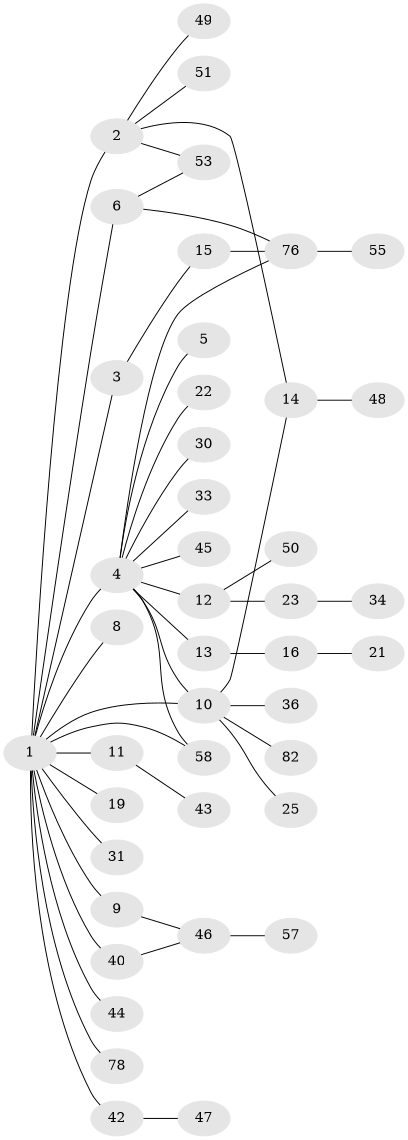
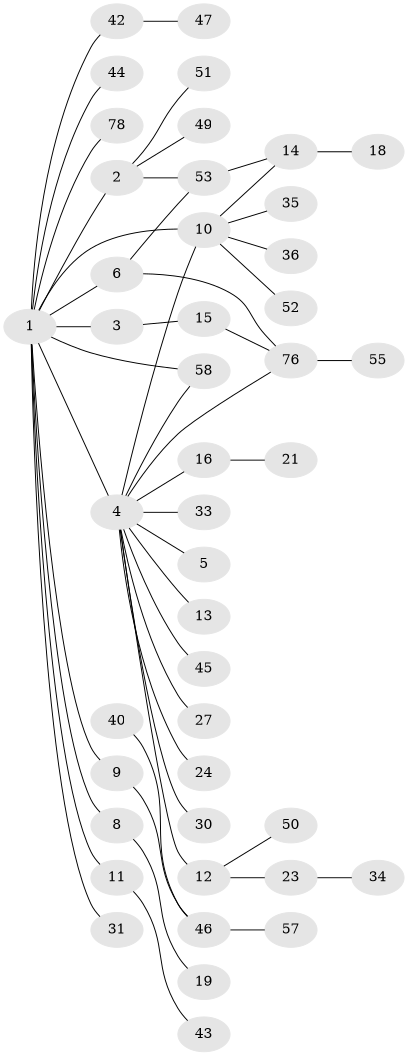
(250, 214) -> (248, 165)
(204, 392) -> (204, 721)
(378, 400) -> (378, 152)
(248, 653) -> (160, 486)
(291, 758) -> (291, 308)
none -> (204, 773)
(73, 779) -> (160, 904)
(291, 810) -> (291, 204)
(58, 863) -> none
